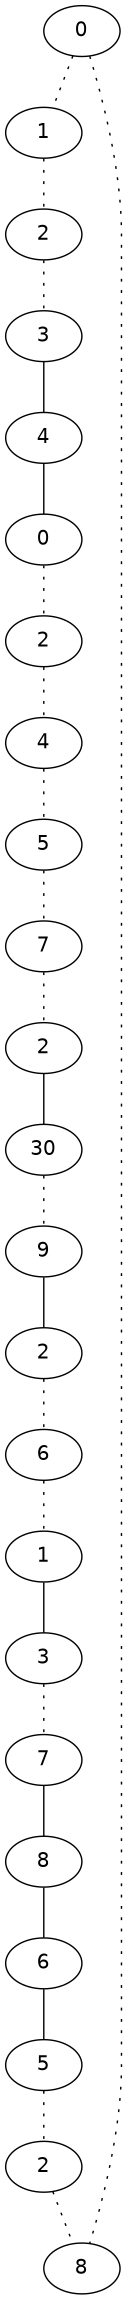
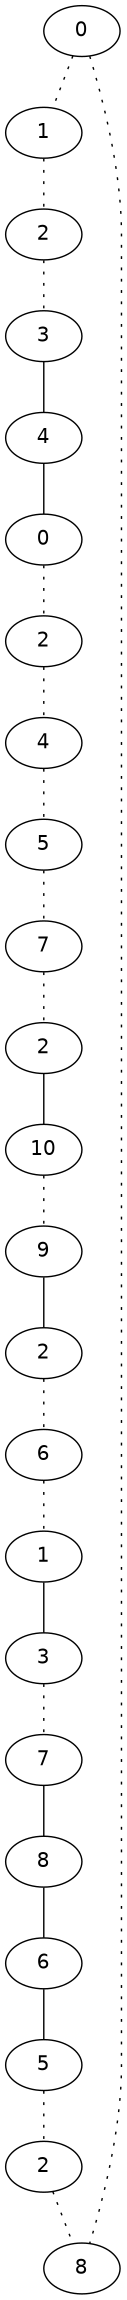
(44, 1150) -> (44, 1150)
